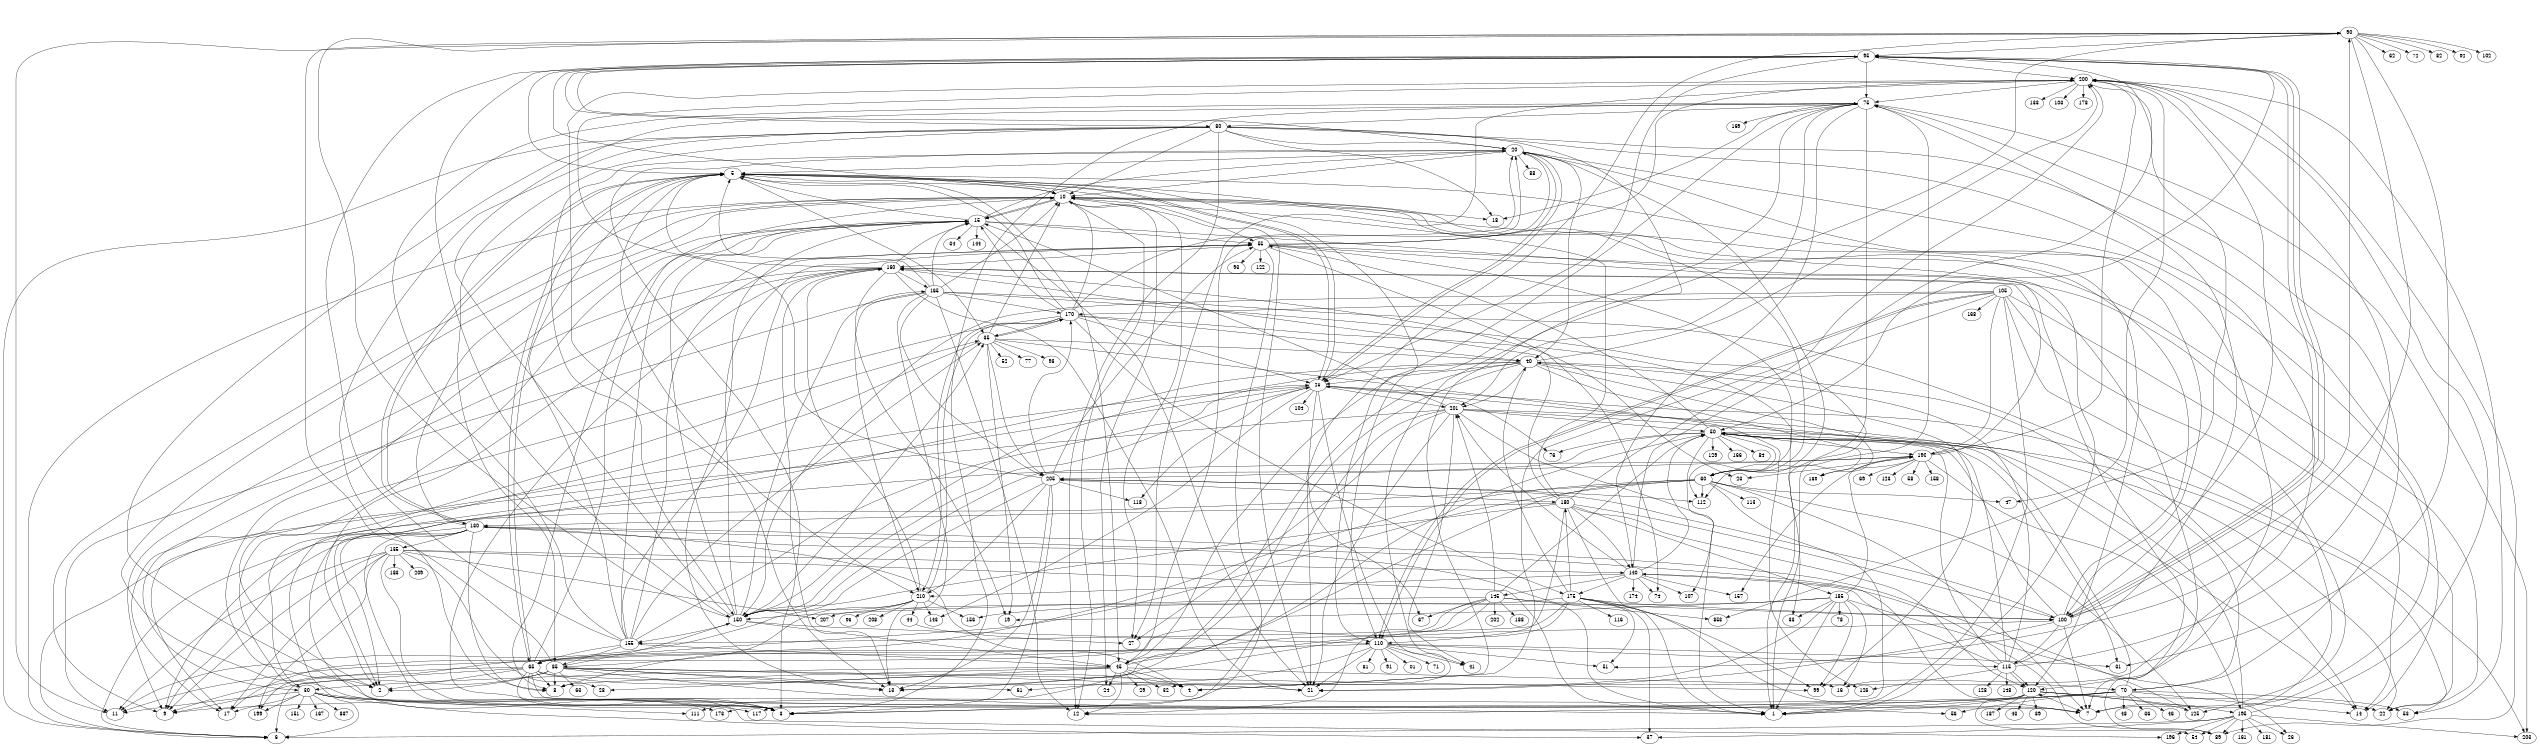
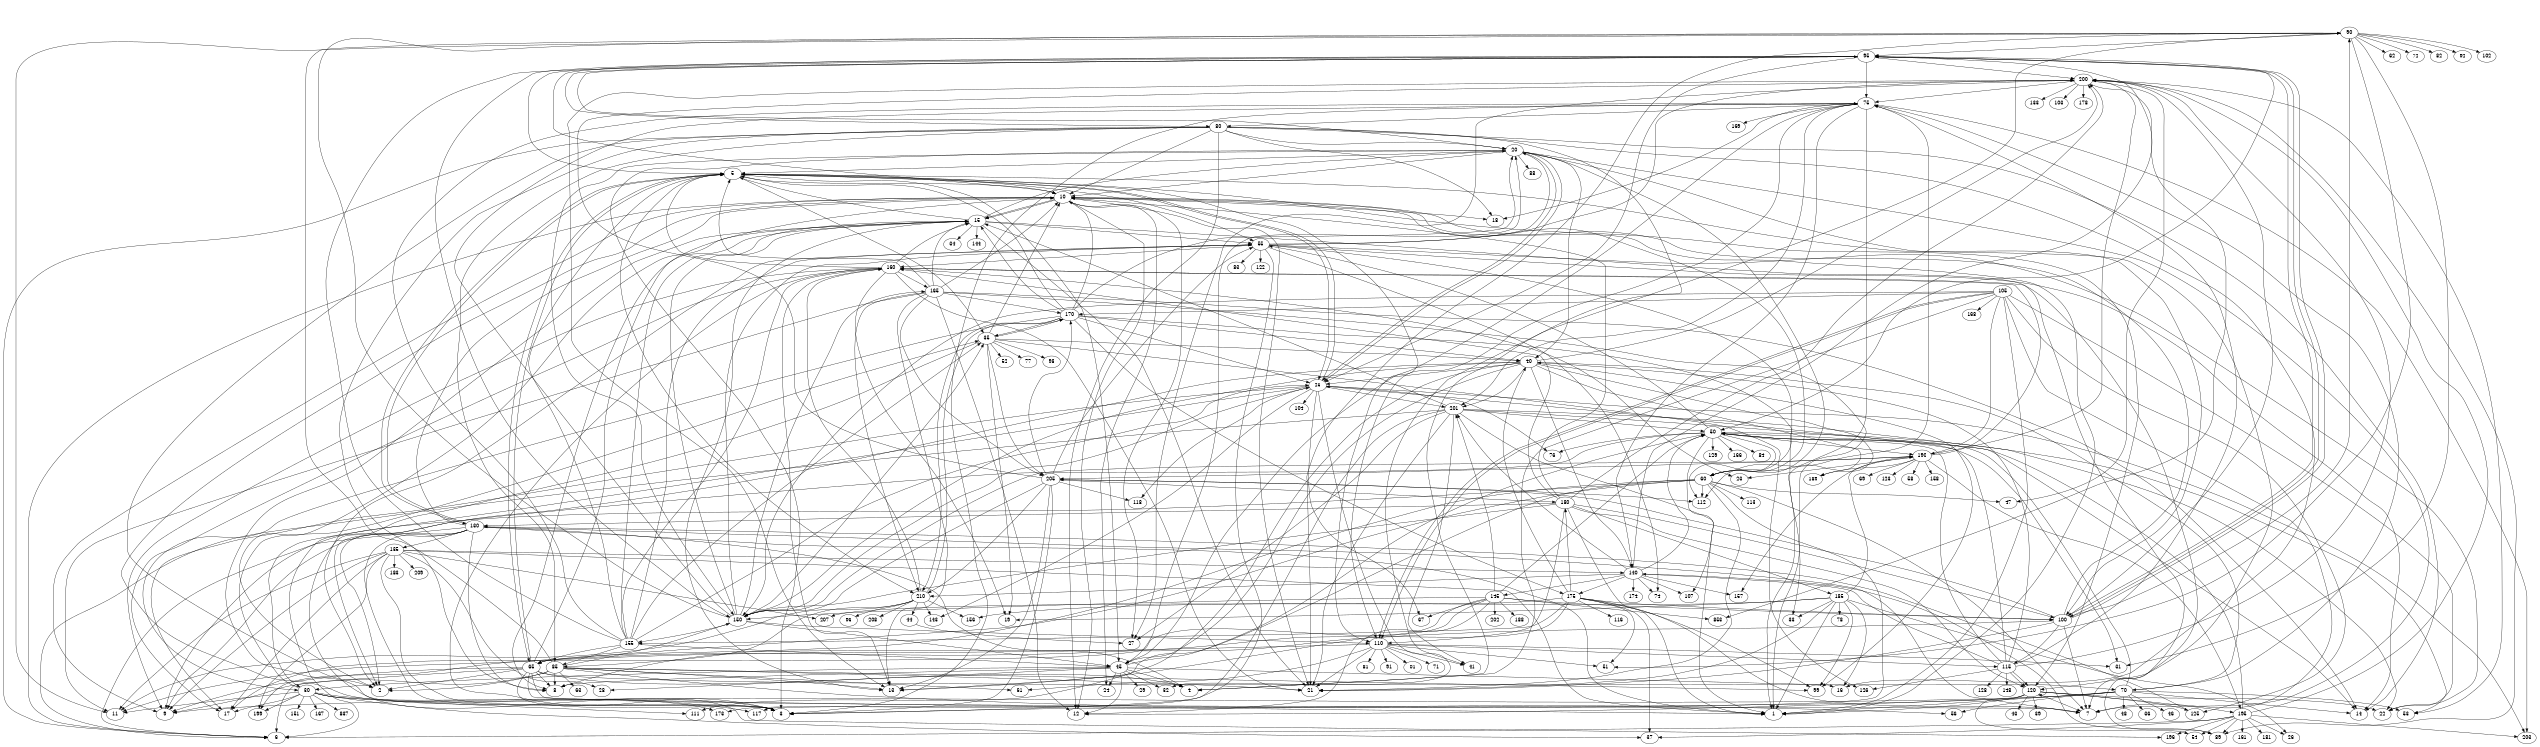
(1236, 268) -> (1236, 268)
(1954, 457) -> none
(1603, 533) -> (1574, 470)
(1975, 544) -> (1611, 674)
(1990, 714) -> none
